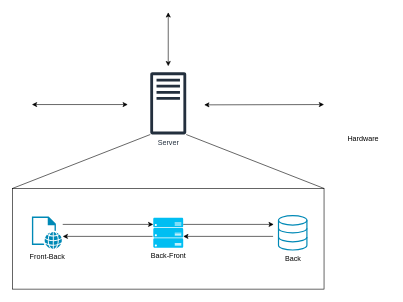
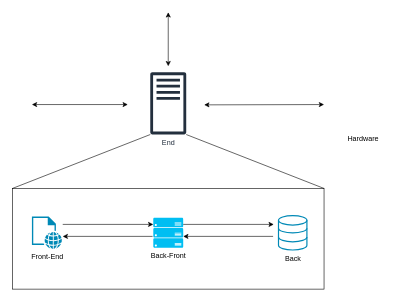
(169, 143) -> (169, 143)
(47, 258) -> (47, 258)
